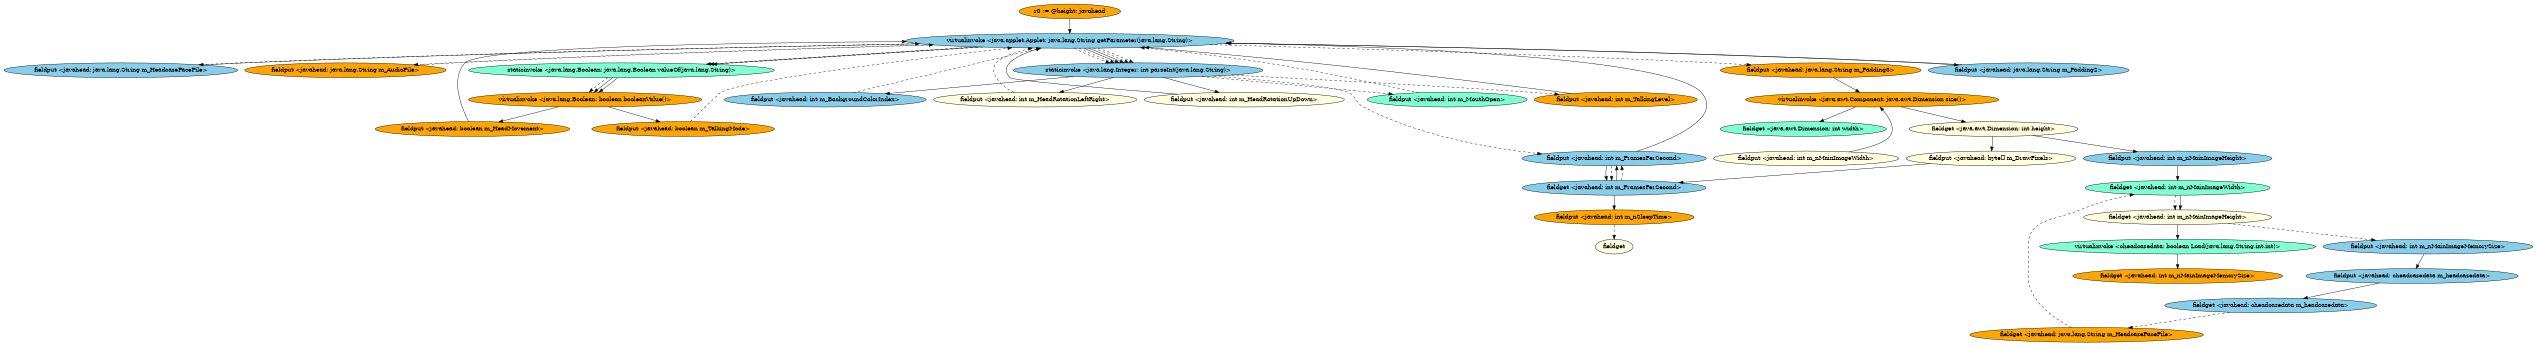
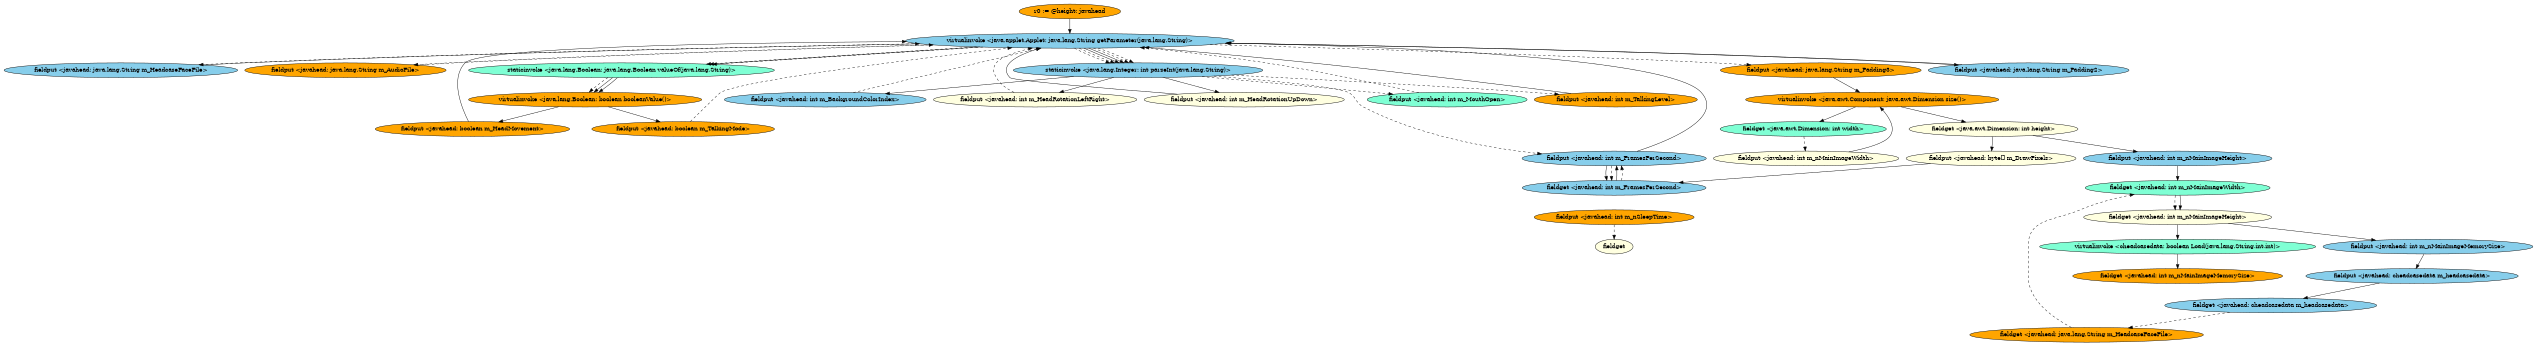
none -> (1804, 142)
(1614, 201) -> none
(2300, 232) -> (2300, 232)
